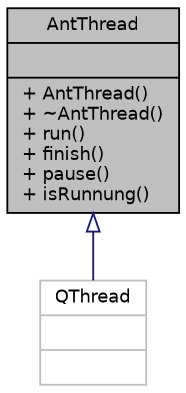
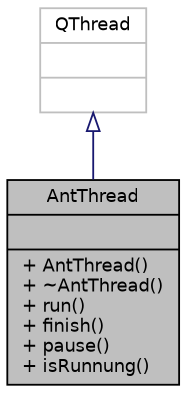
(93, 256) -> (93, 155)
